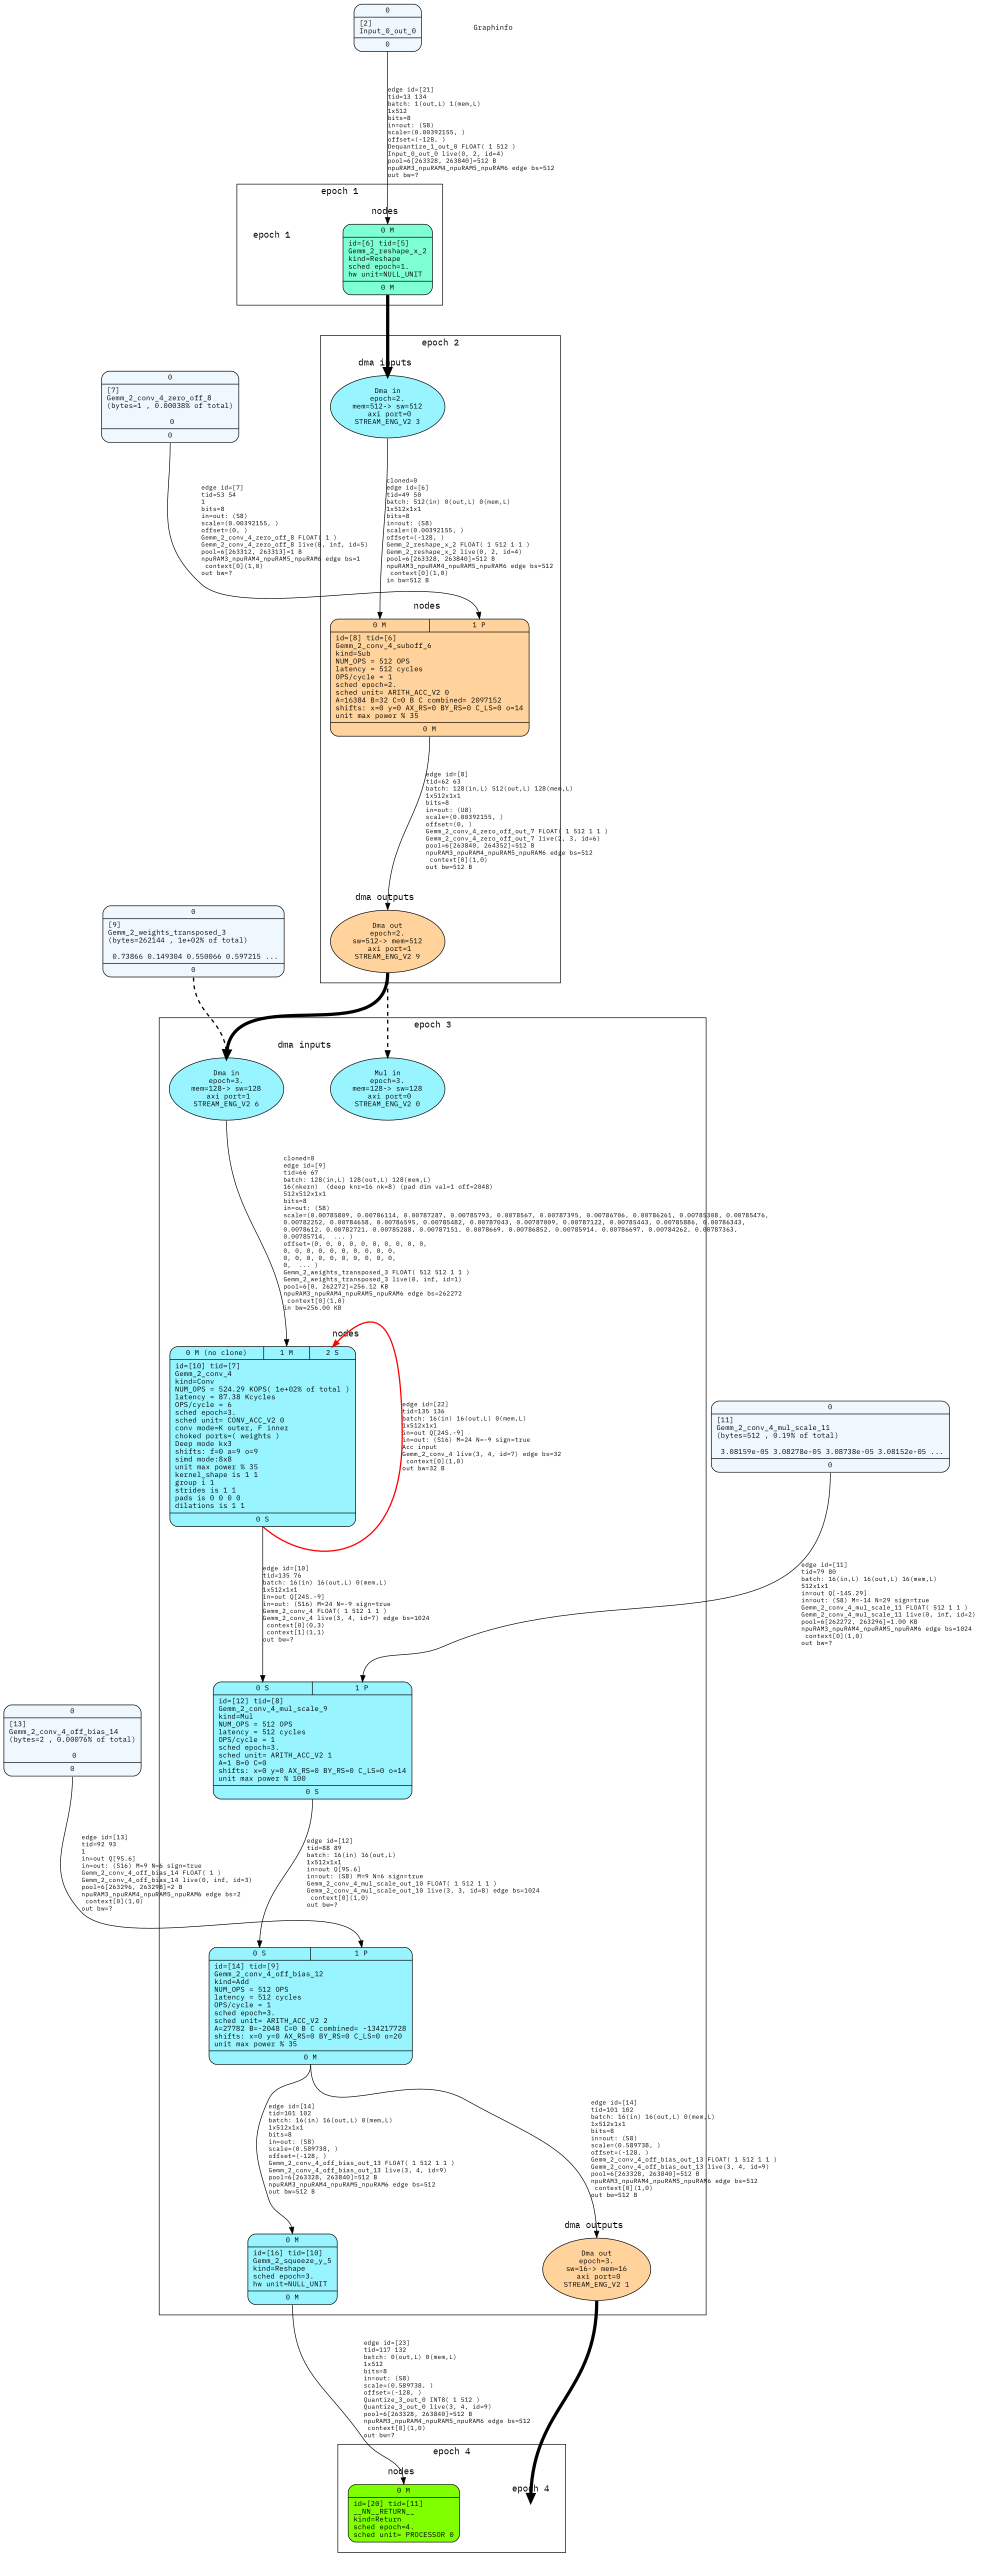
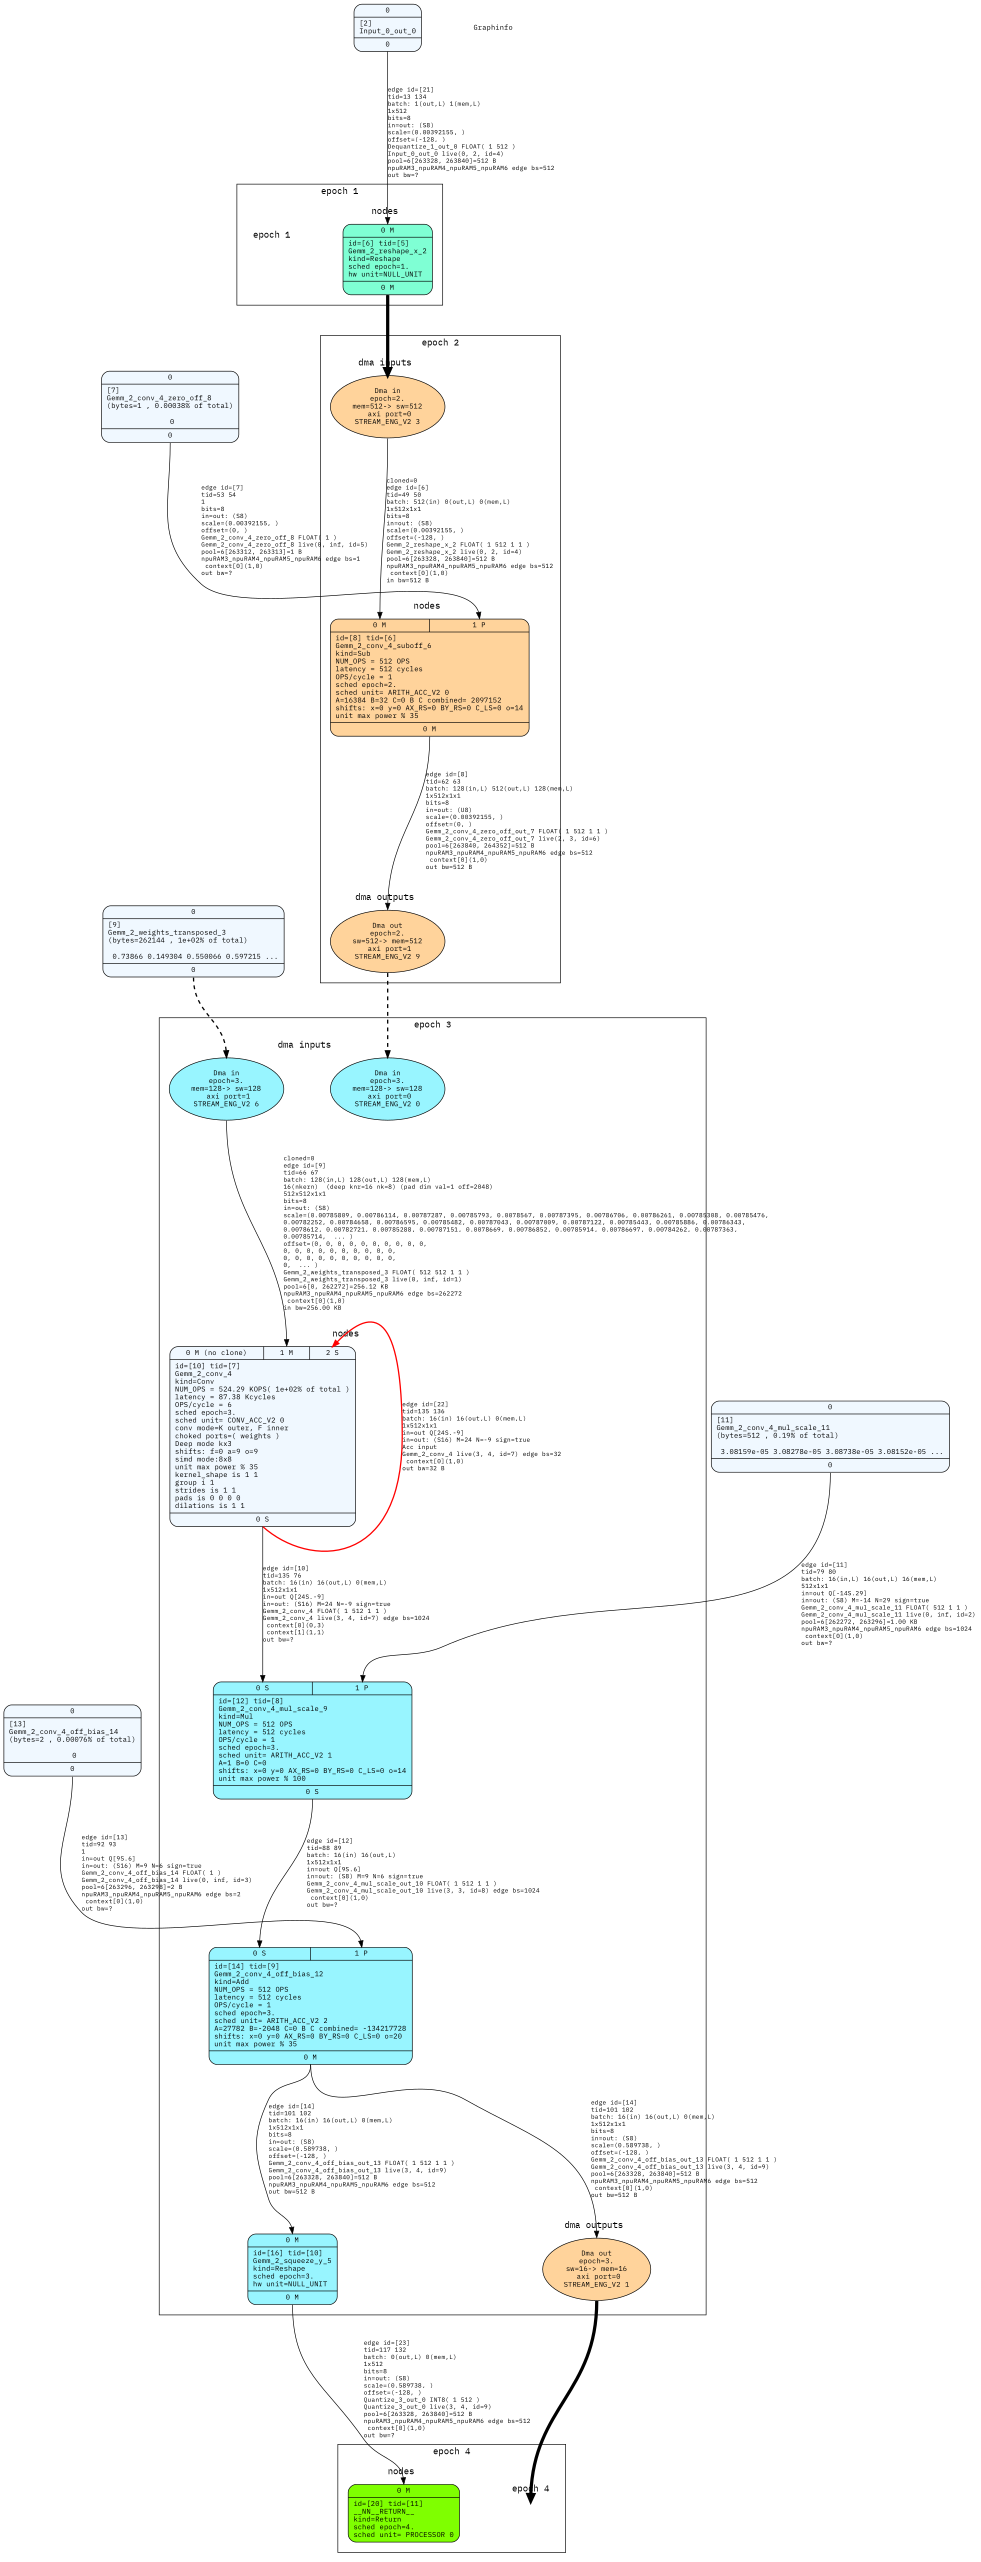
(388, 407) -> (388, 407)
(340, 1014) -> none
(388, 1089) -> (388, 1089)
(263, 1437) -> (263, 1437)
